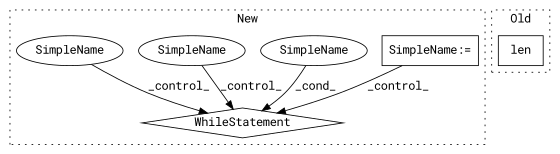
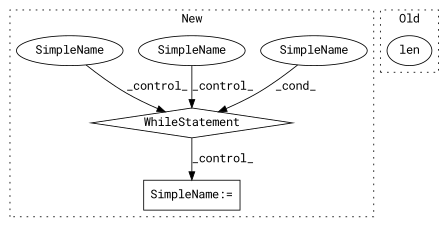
(521, 51) -> (409, 51)
(345, 91) -> (192, 155)
